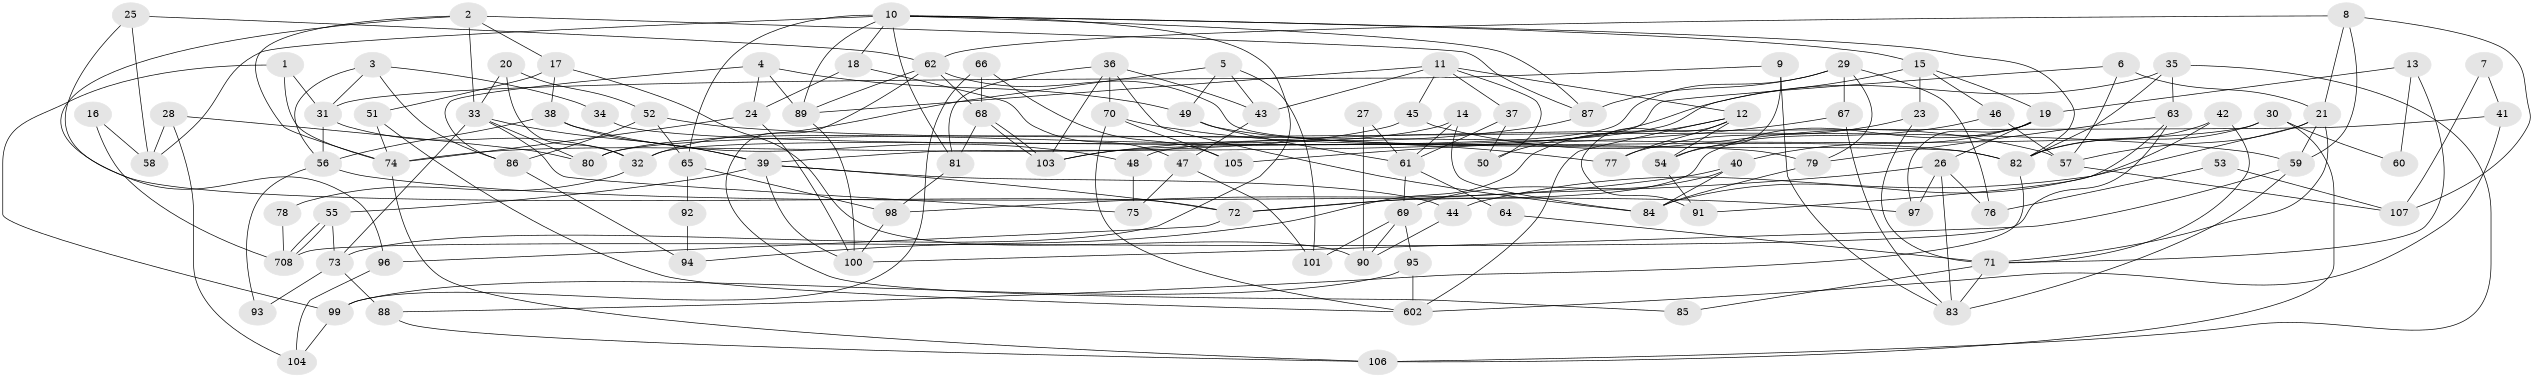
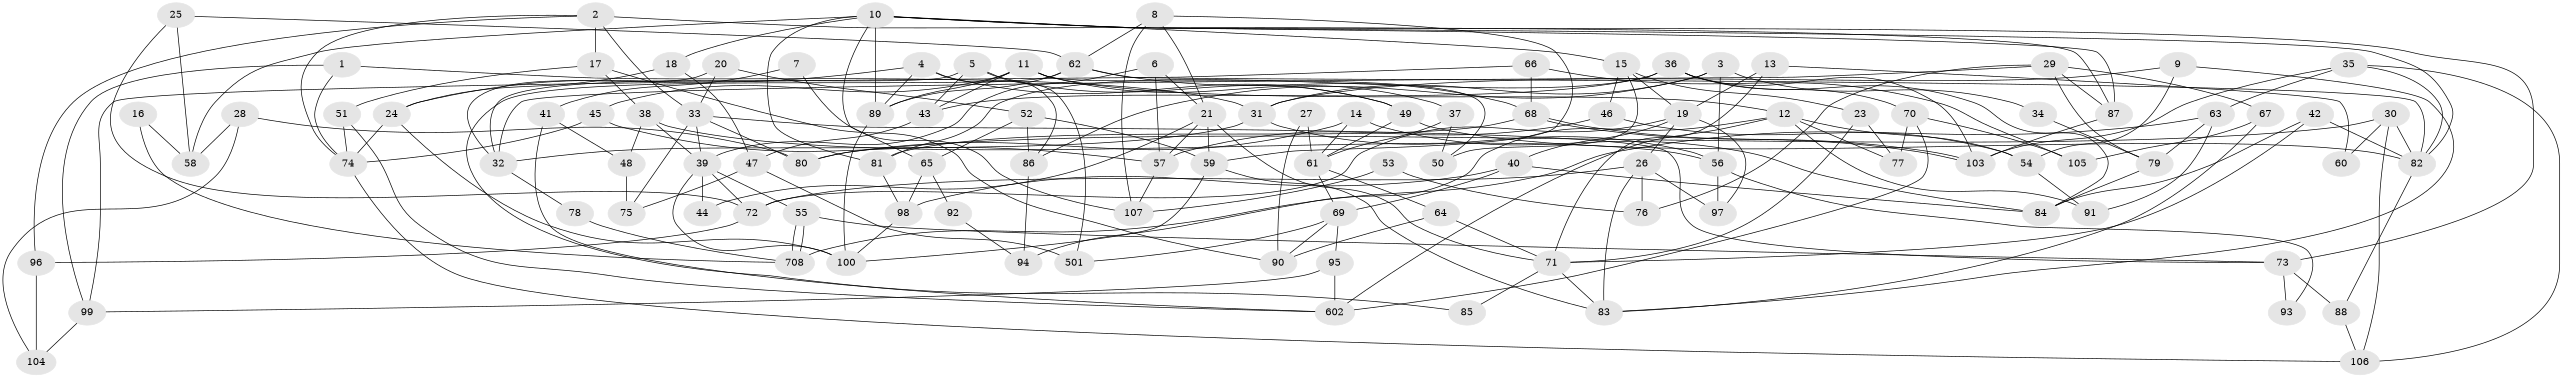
(1413, 236) -> (1359, 236)
(1312, 263) -> (1074, 263)
